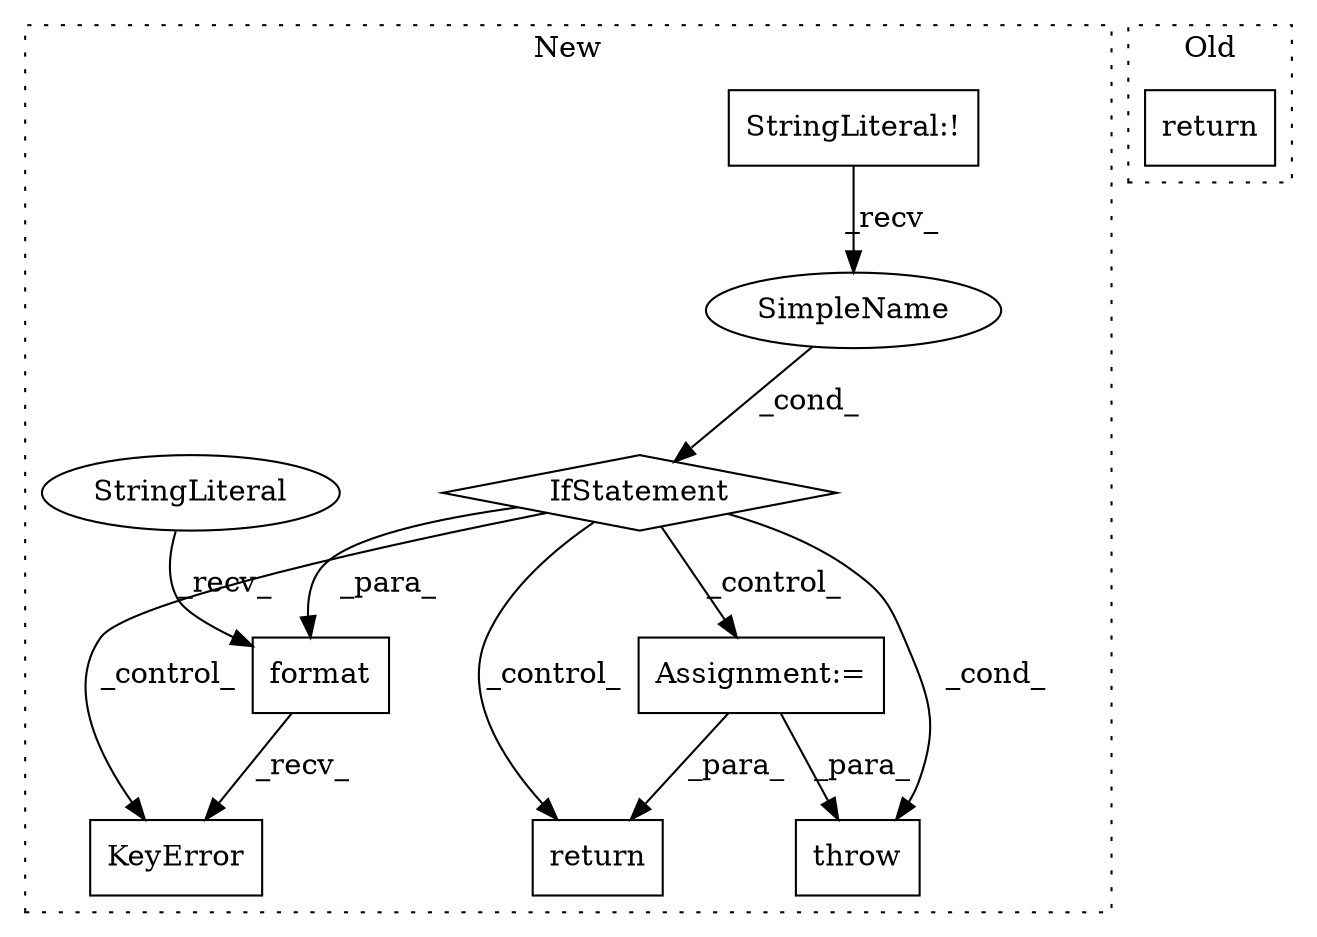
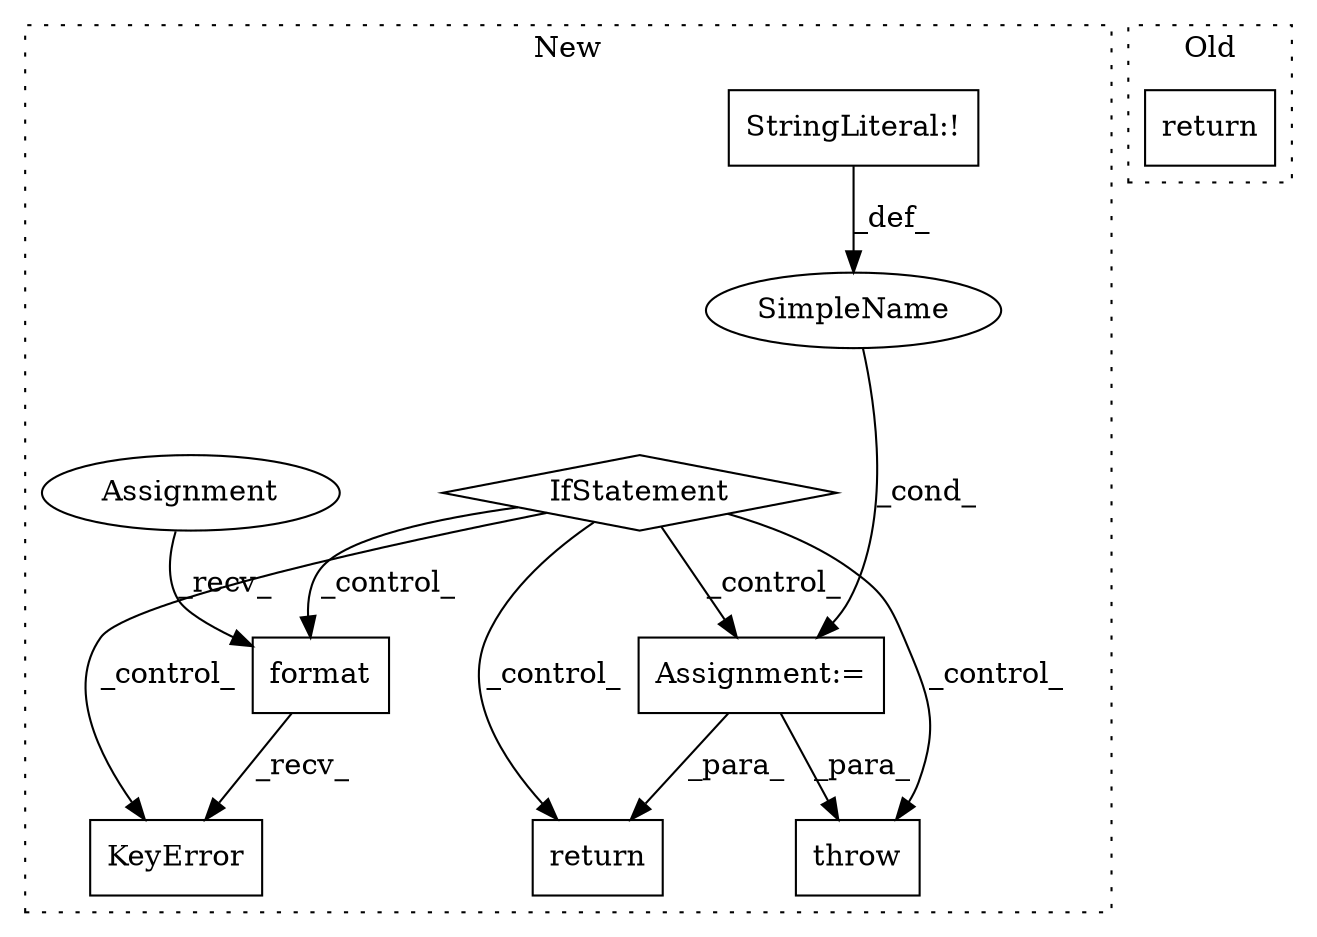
(892, 219) -> (892, 219)
(752, 397) -> (876, 490)
(191, 493) -> (191, 493)
(388, 584) -> (388, 584)
(996, 675) -> (996, 675)
